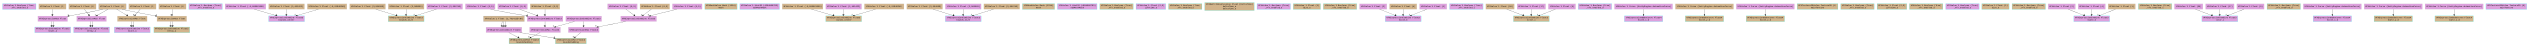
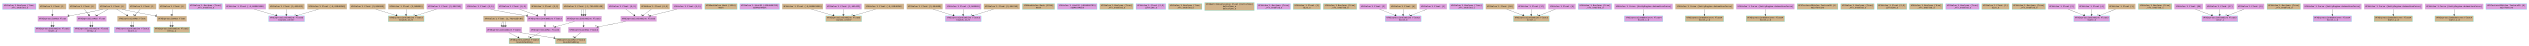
none -> (584, 7)
